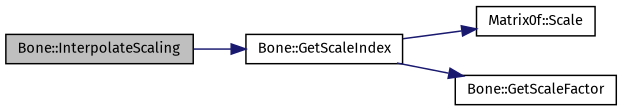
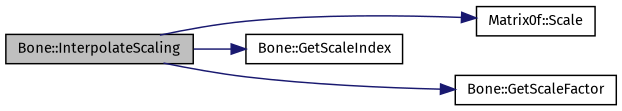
(432, 35) -> (310, 17)
(423, 68) -> (301, 82)
